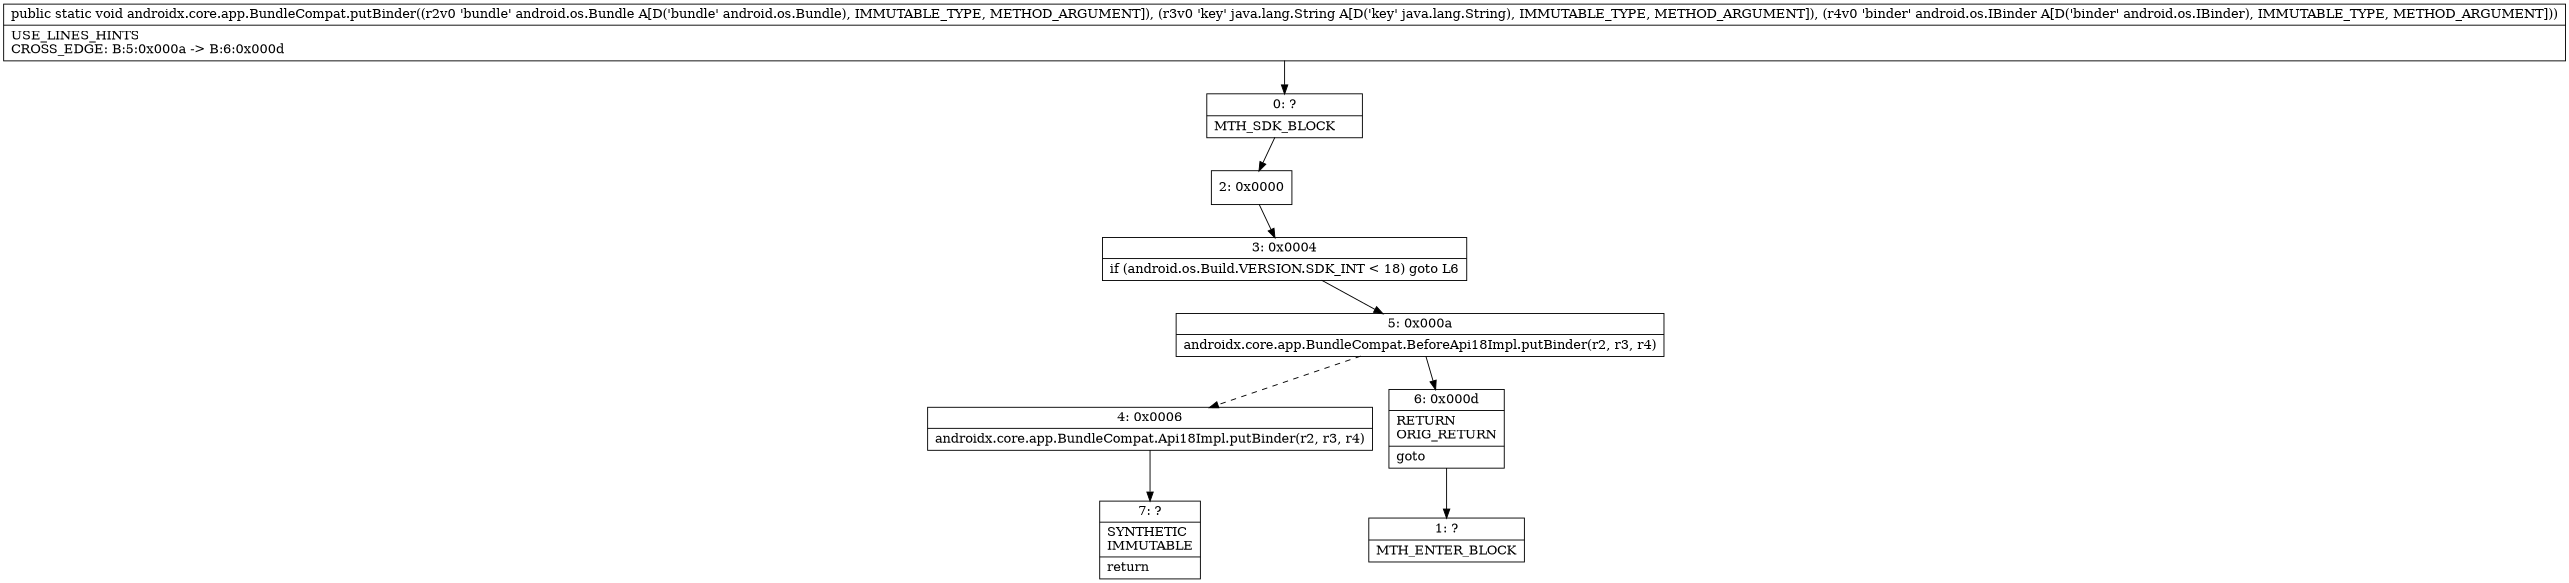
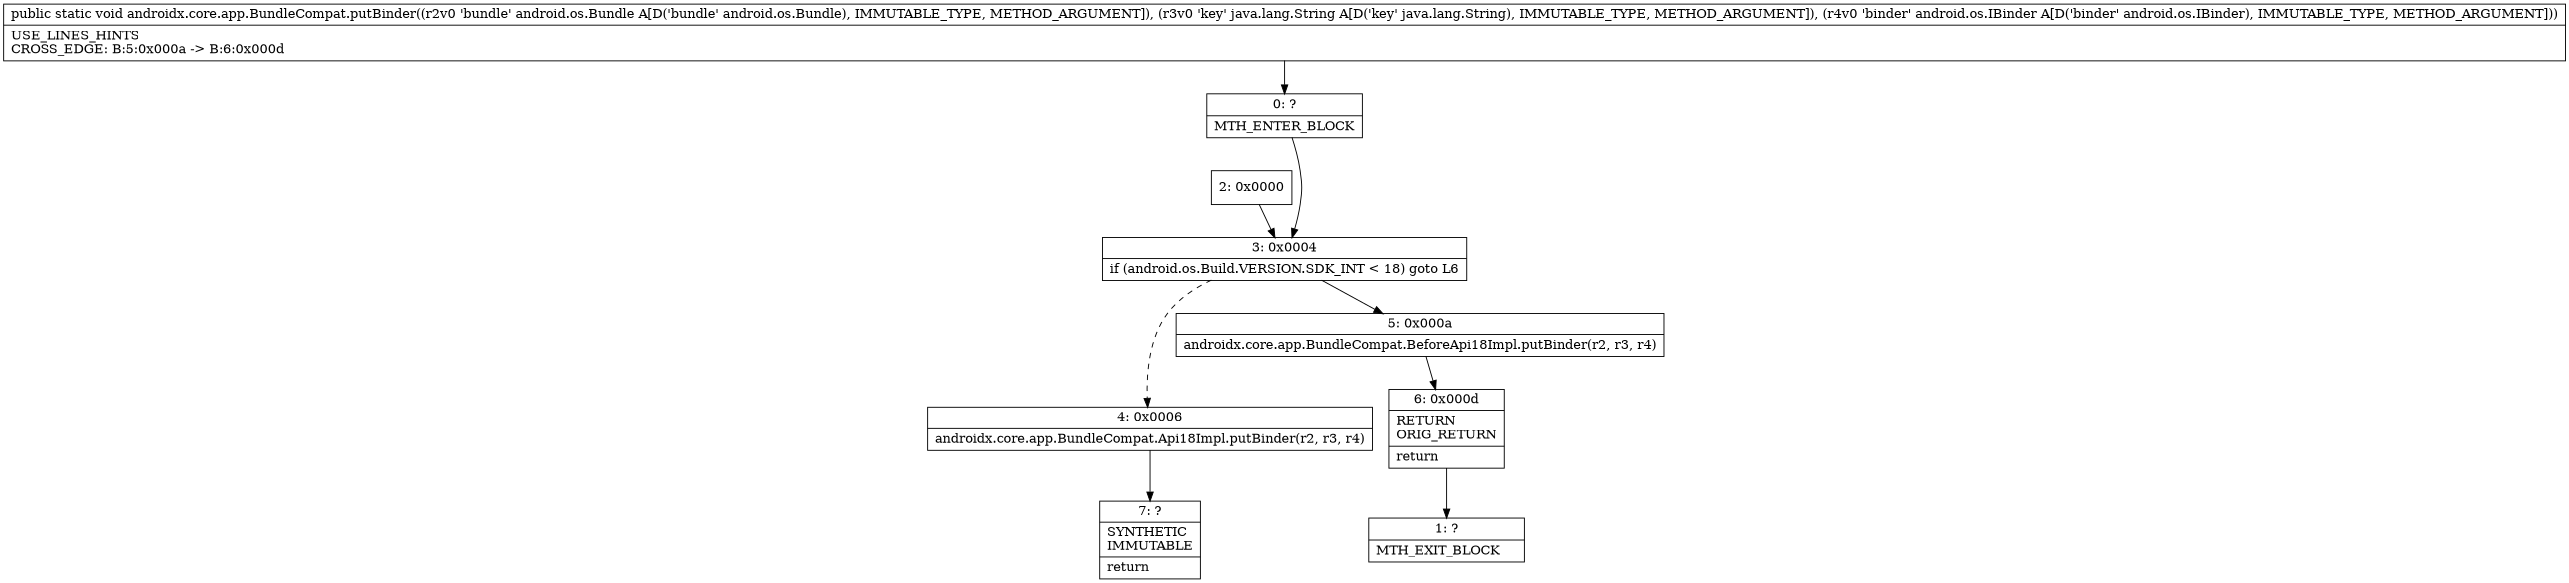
(1275, 126) -> (1285, 126)
(1269, 150) -> (1302, 183)
(1289, 380) -> (1159, 328)
(1411, 457) -> (1417, 457)
(1447, 551) -> (1438, 551)
